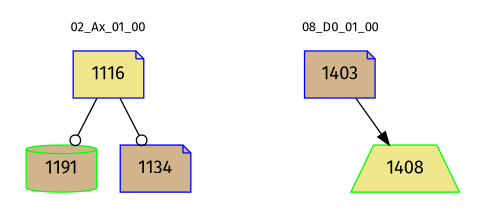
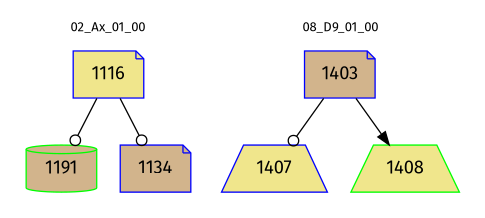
(340, 28) -> (340, 28)
none -> (274, 169)
